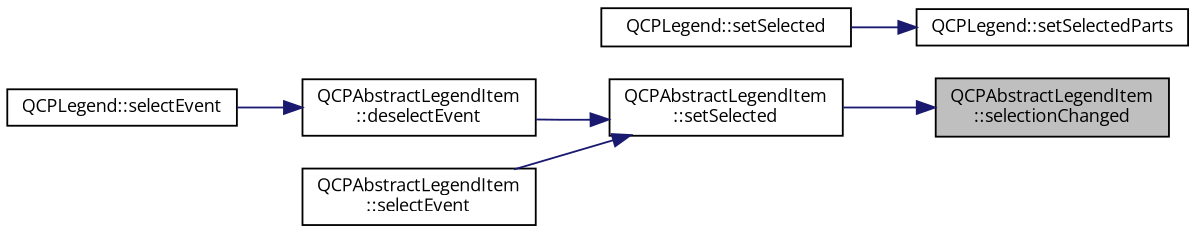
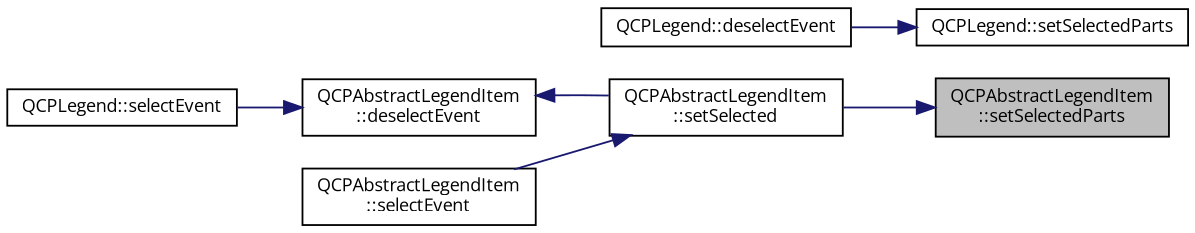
(726, 27) -> (726, 27)
(1052, 108) -> (1052, 108)
(563, 120) -> (582, 95)
